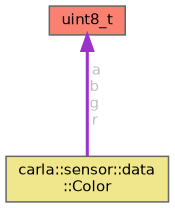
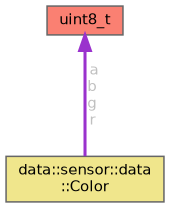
(87, 179) -> (85, 179)
